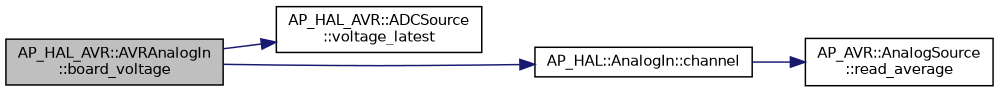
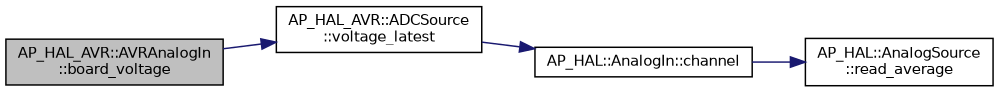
(899, 62) -> (899, 62)
(372, 66) -> (501, 45)
